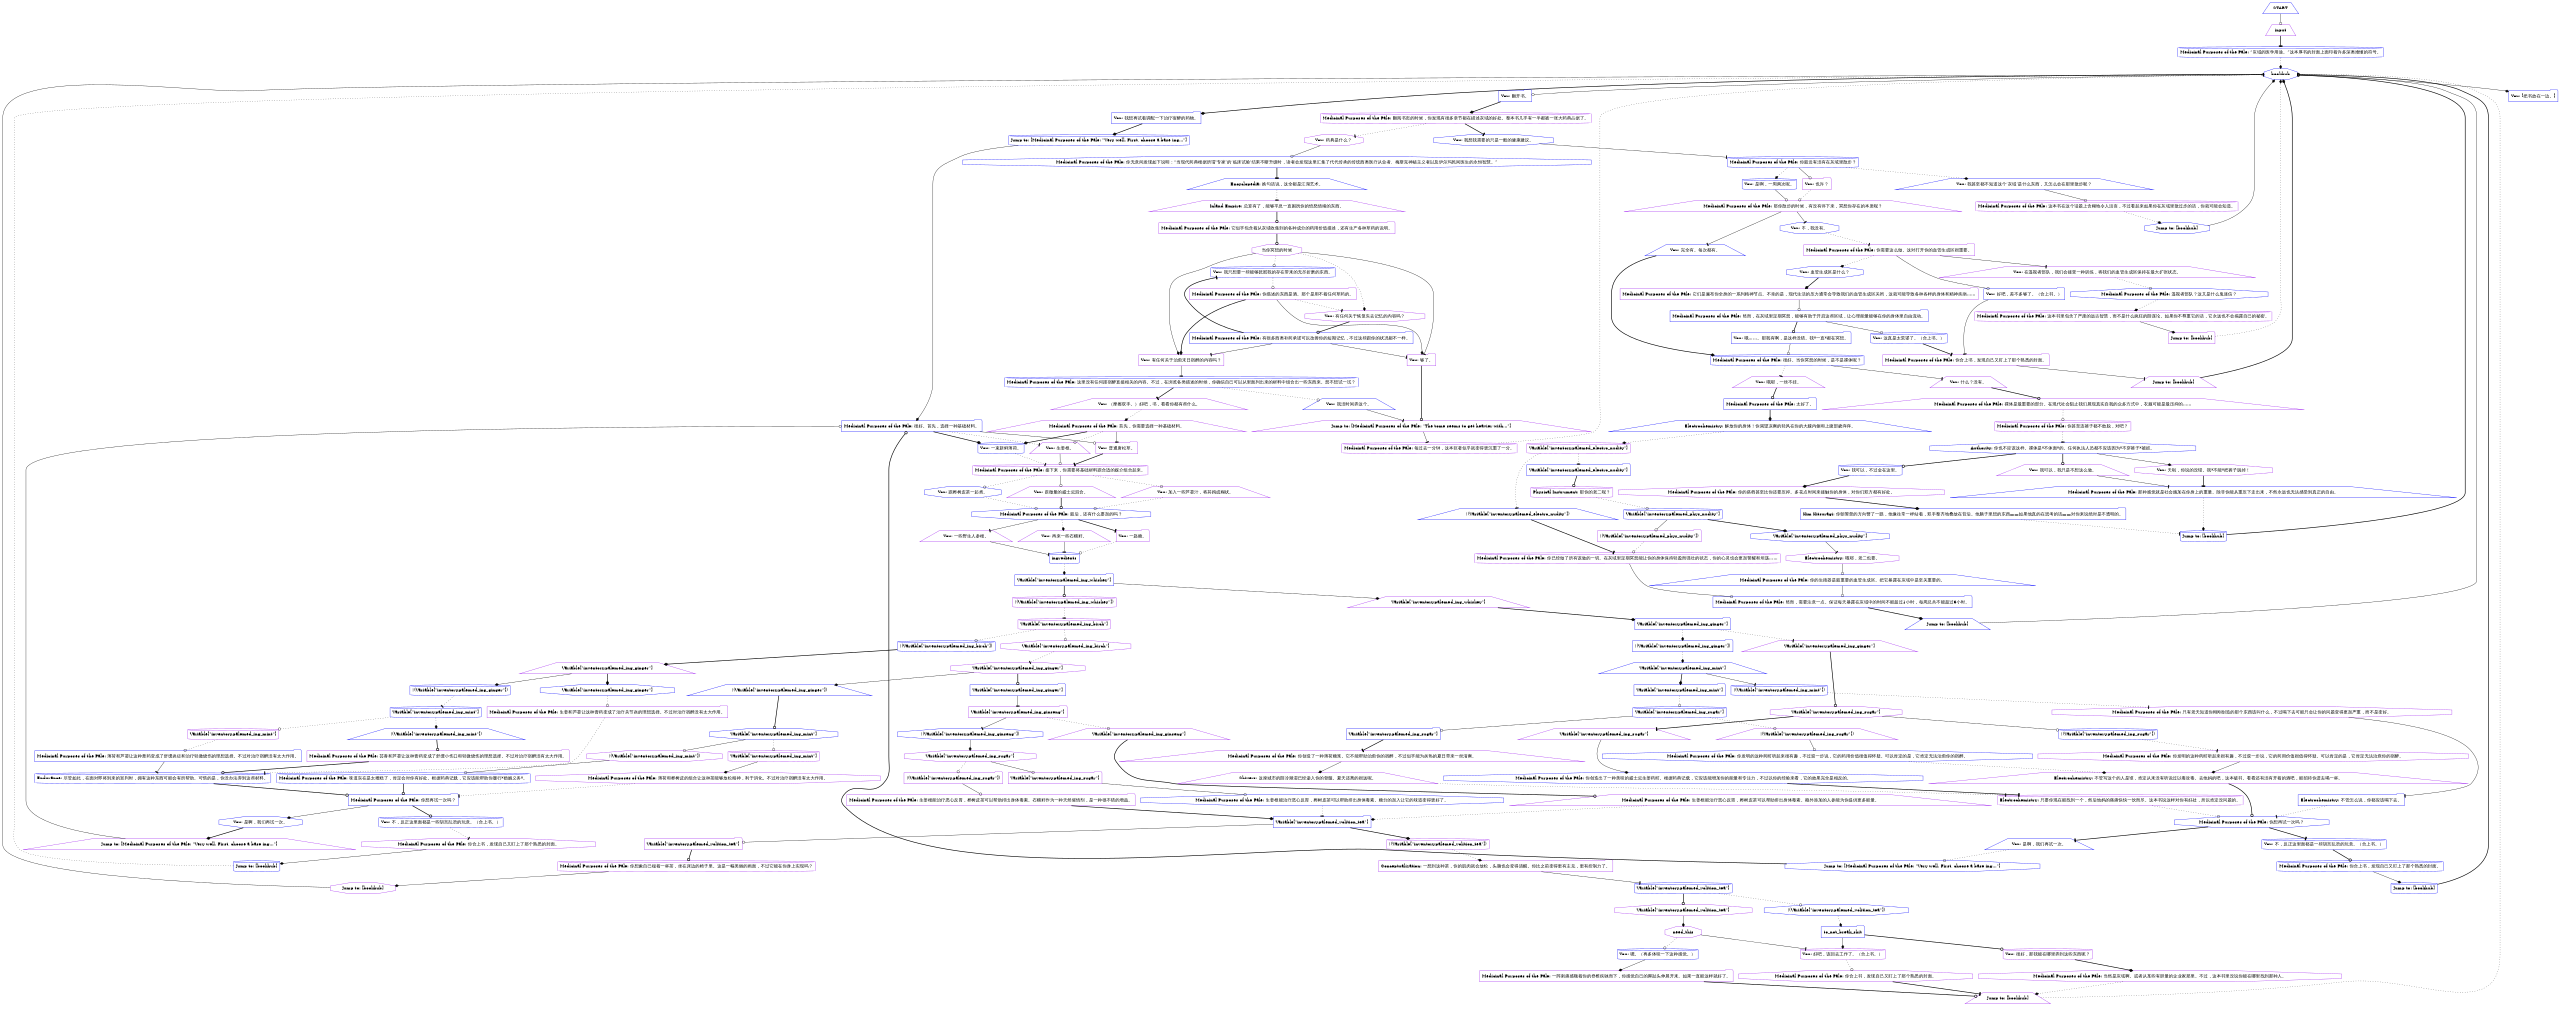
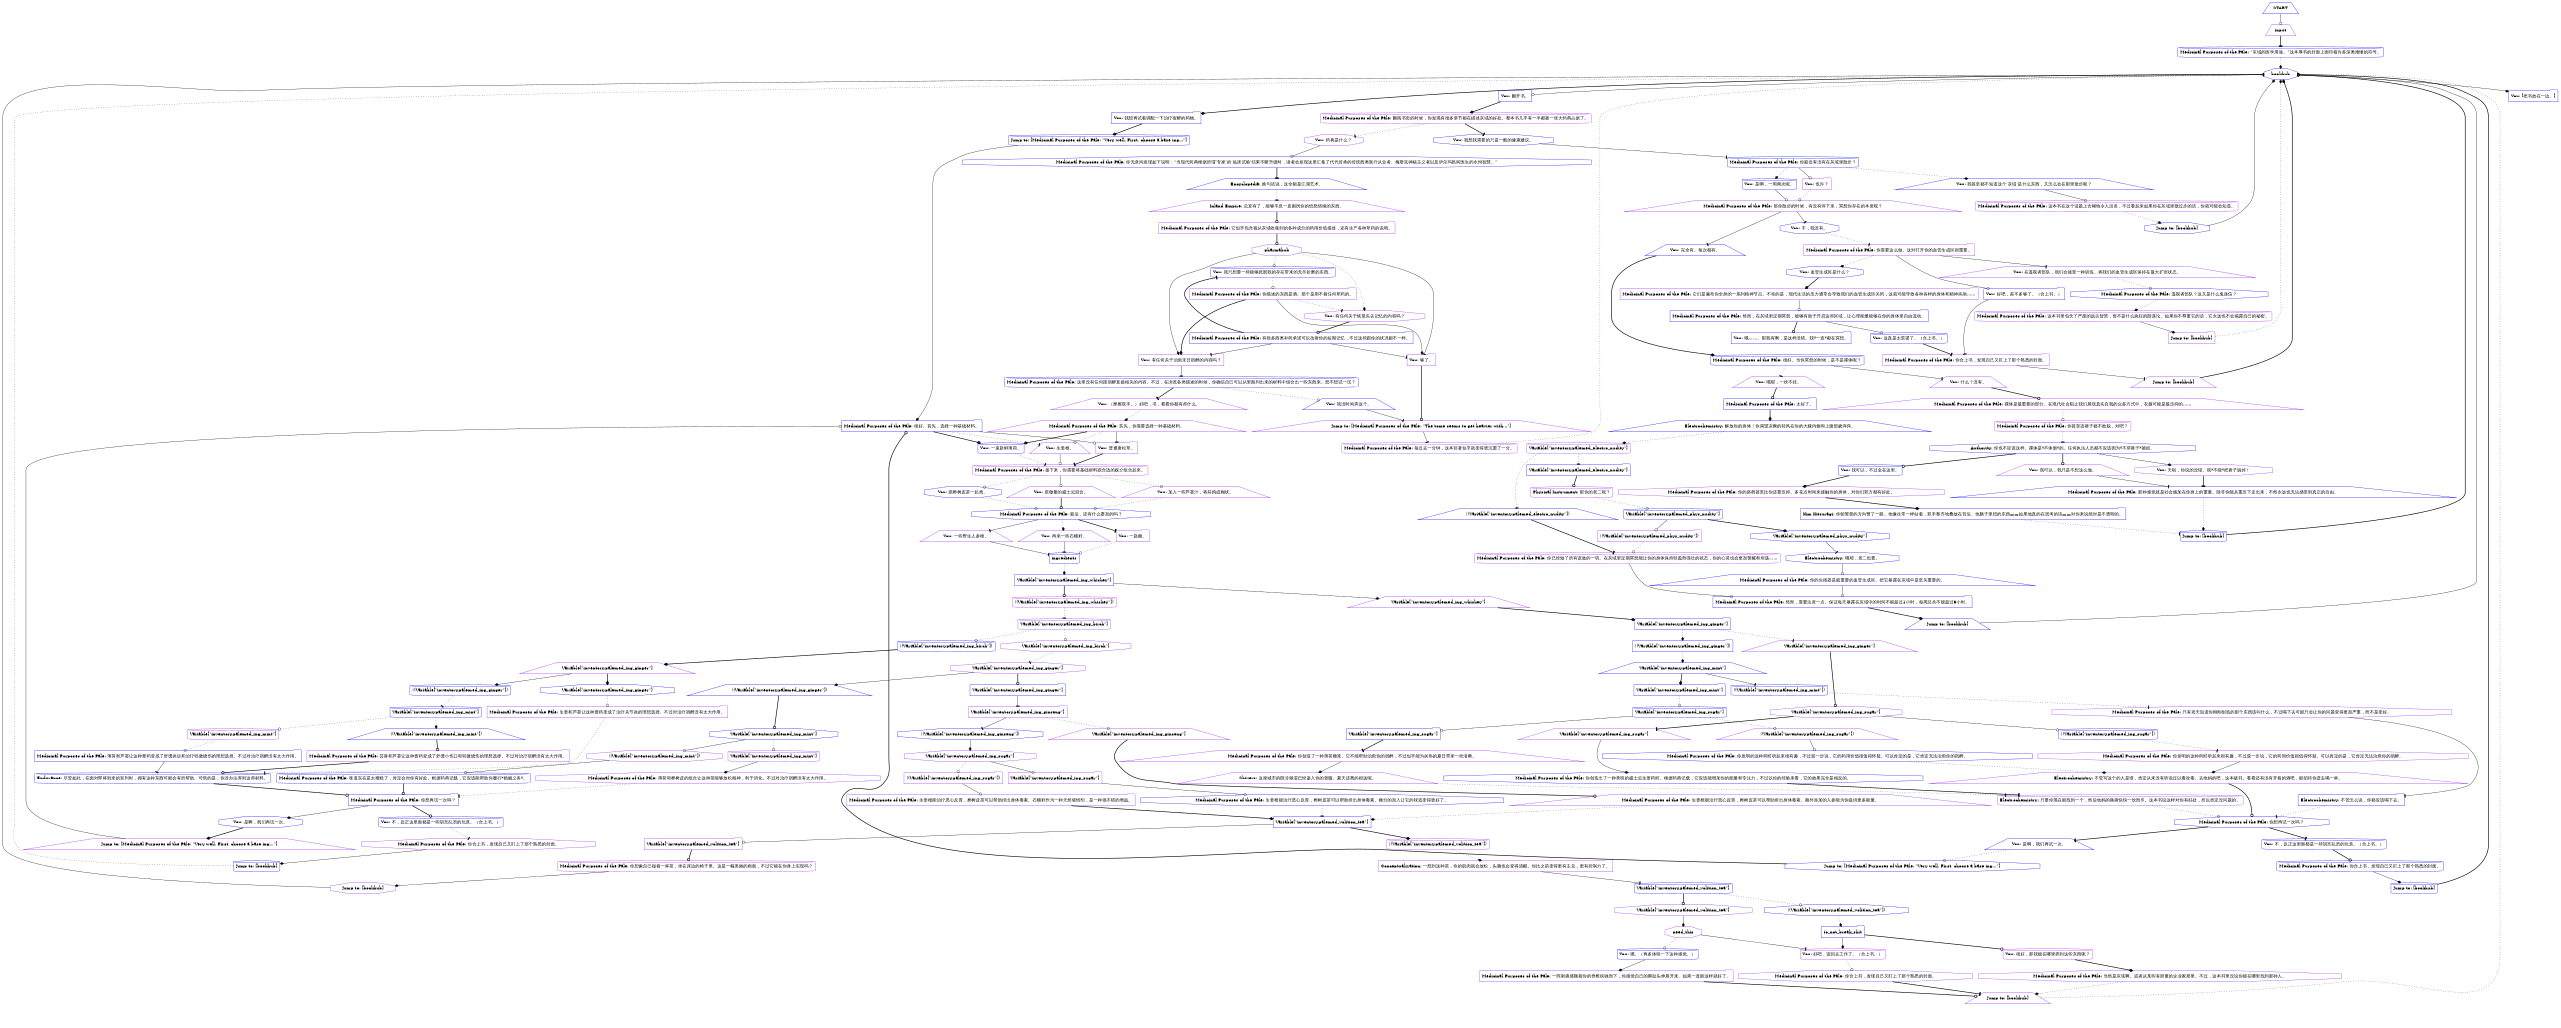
(1277, 250) -> (1277, 250)
(1789, 348) -> none
(1843, 558) -> (1843, 558)
